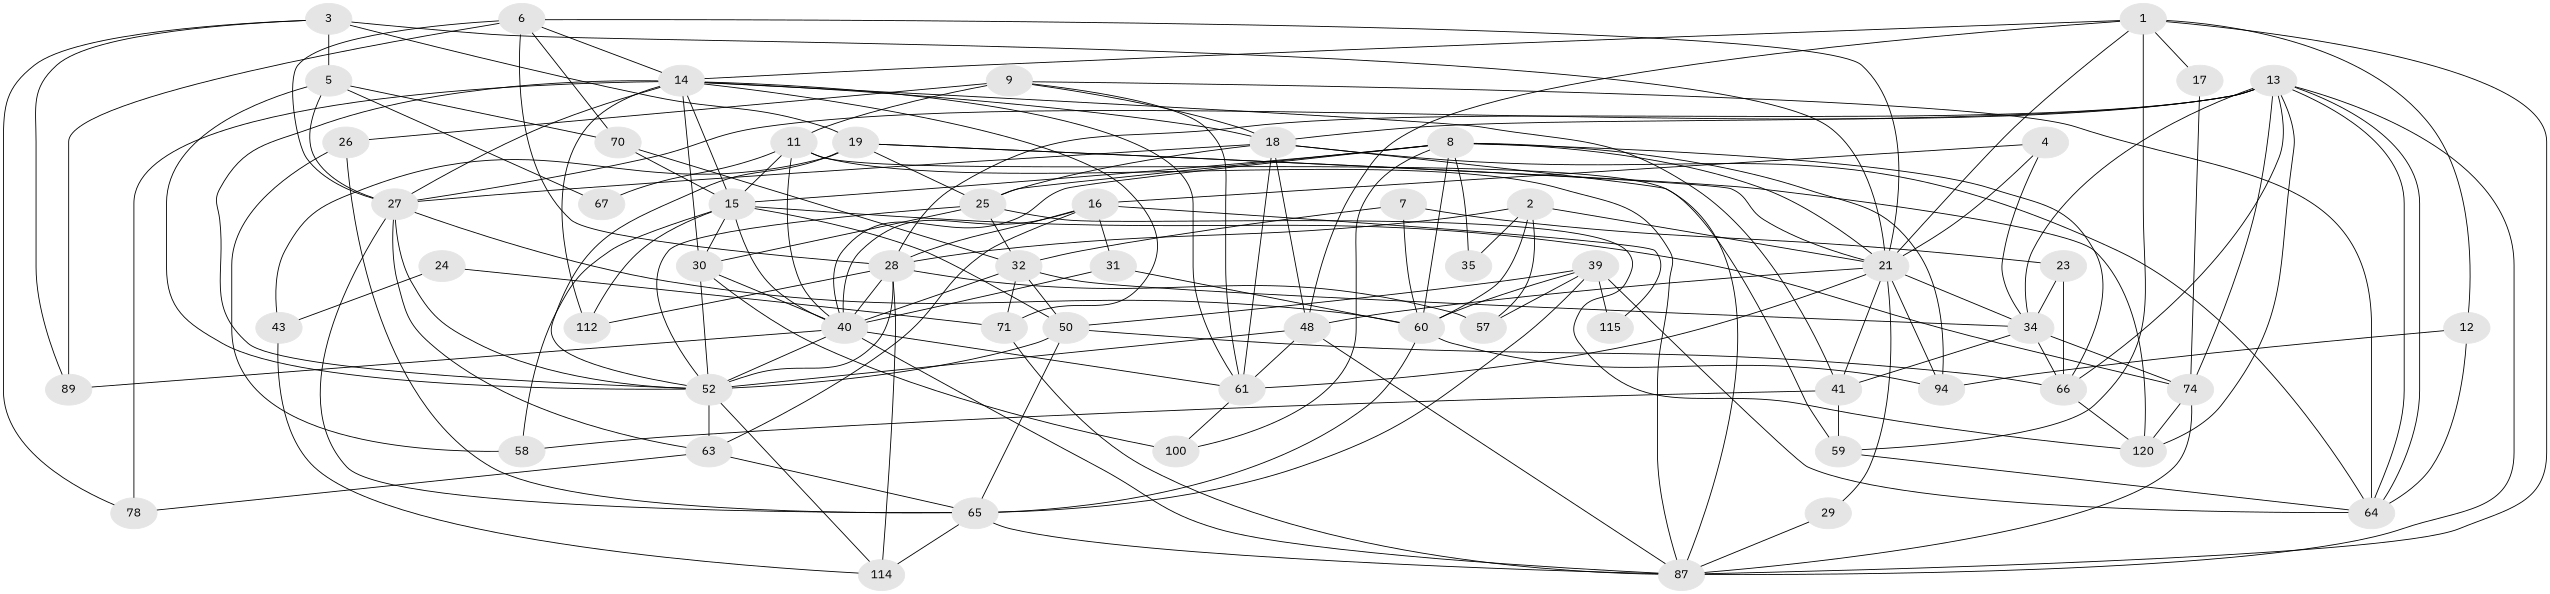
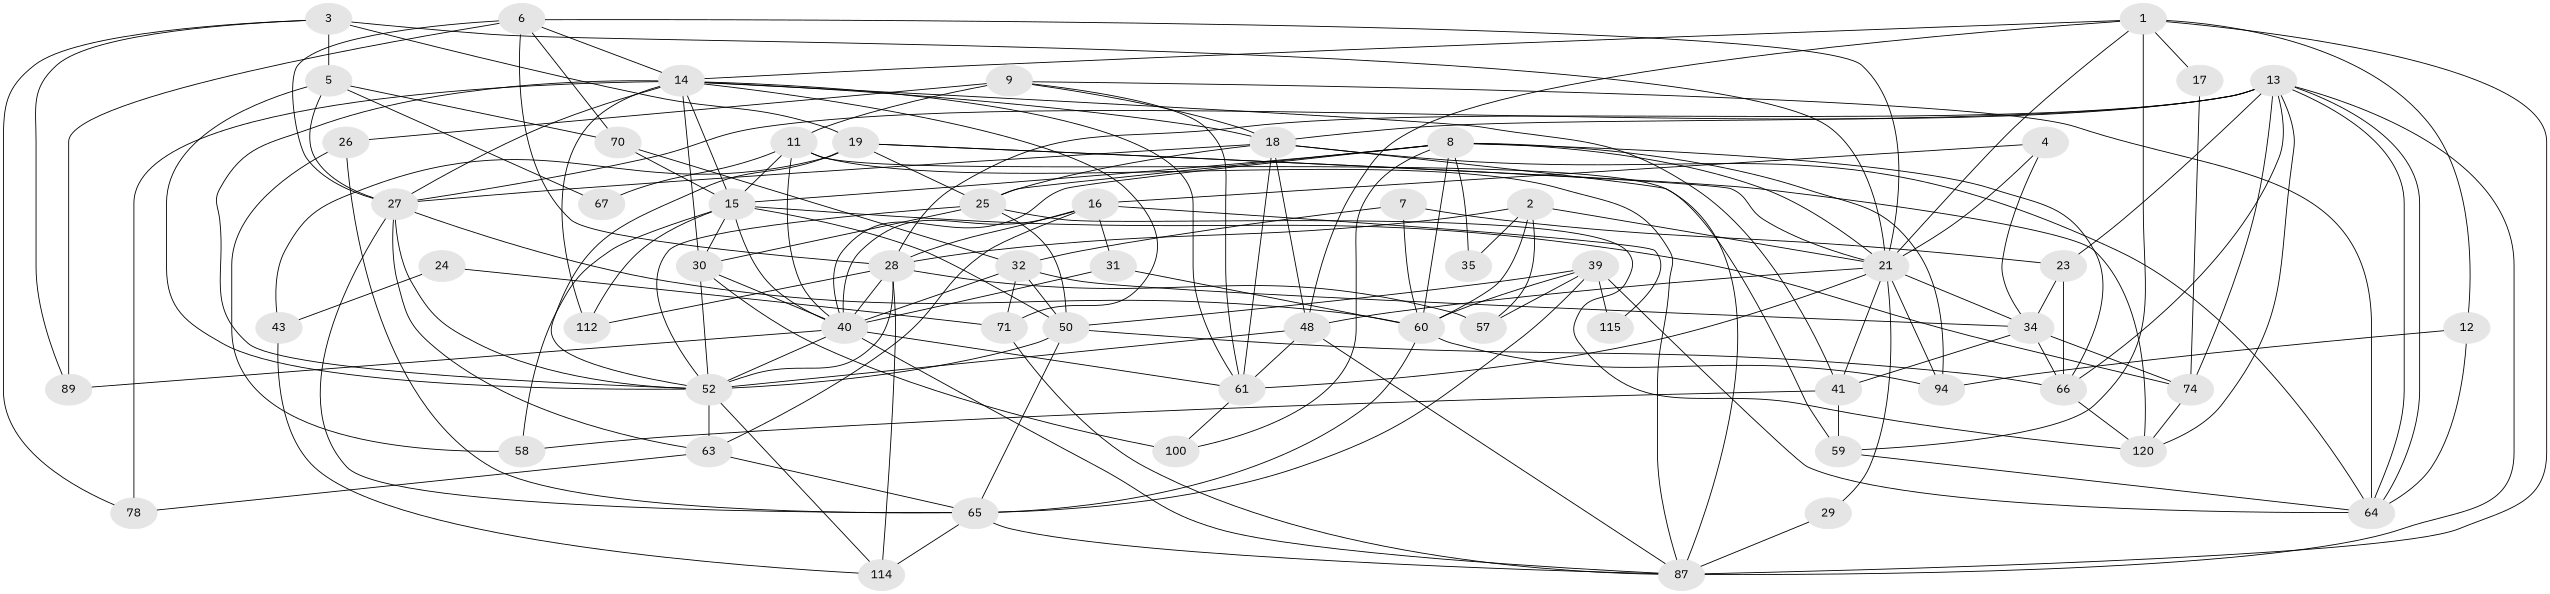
(2103, 169) -> (2172, 177)
(1001, 236) -> (1051, 252)
(1978, 536) -> none
